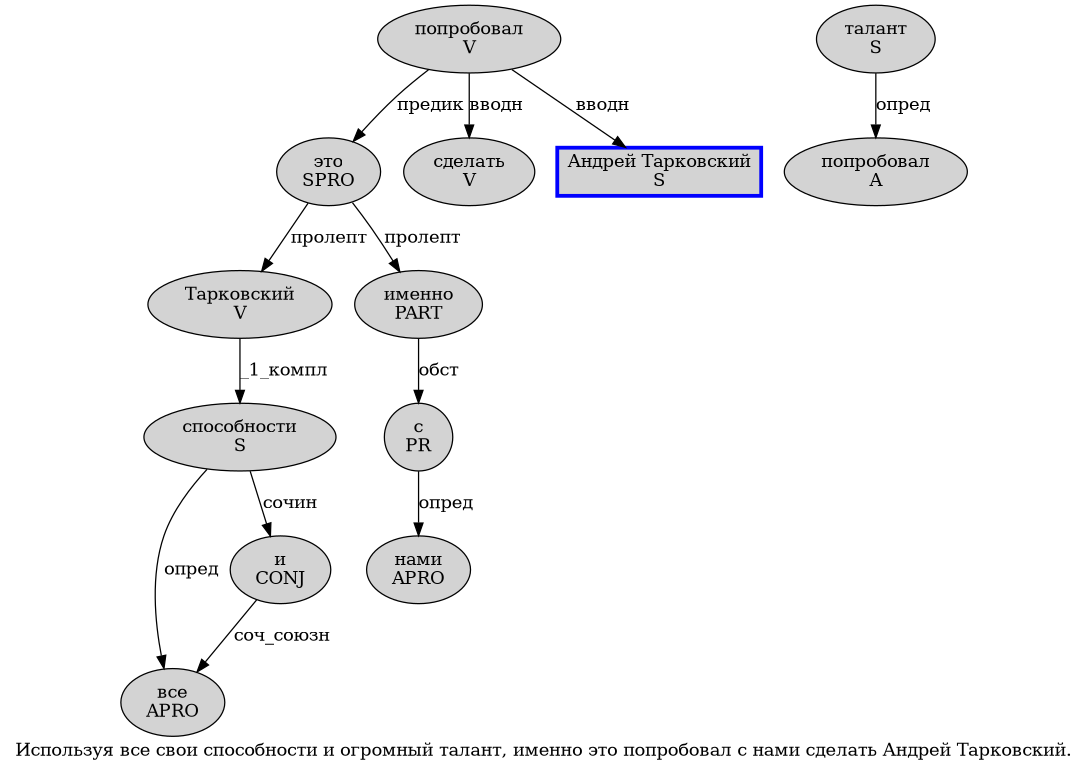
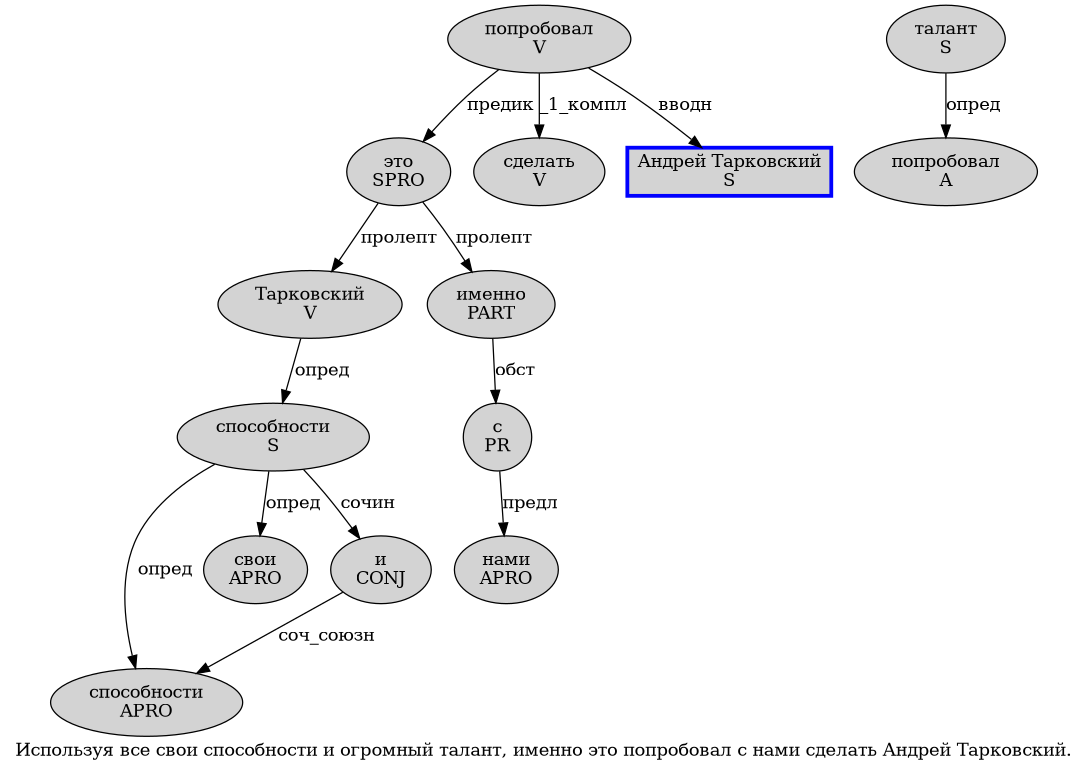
(496, 105) -> (584, 105)
(284, 371) -> (322, 371)
(446, 503) -> (530, 503)
none -> (256, 570)
(173, 702) -> (147, 702)
